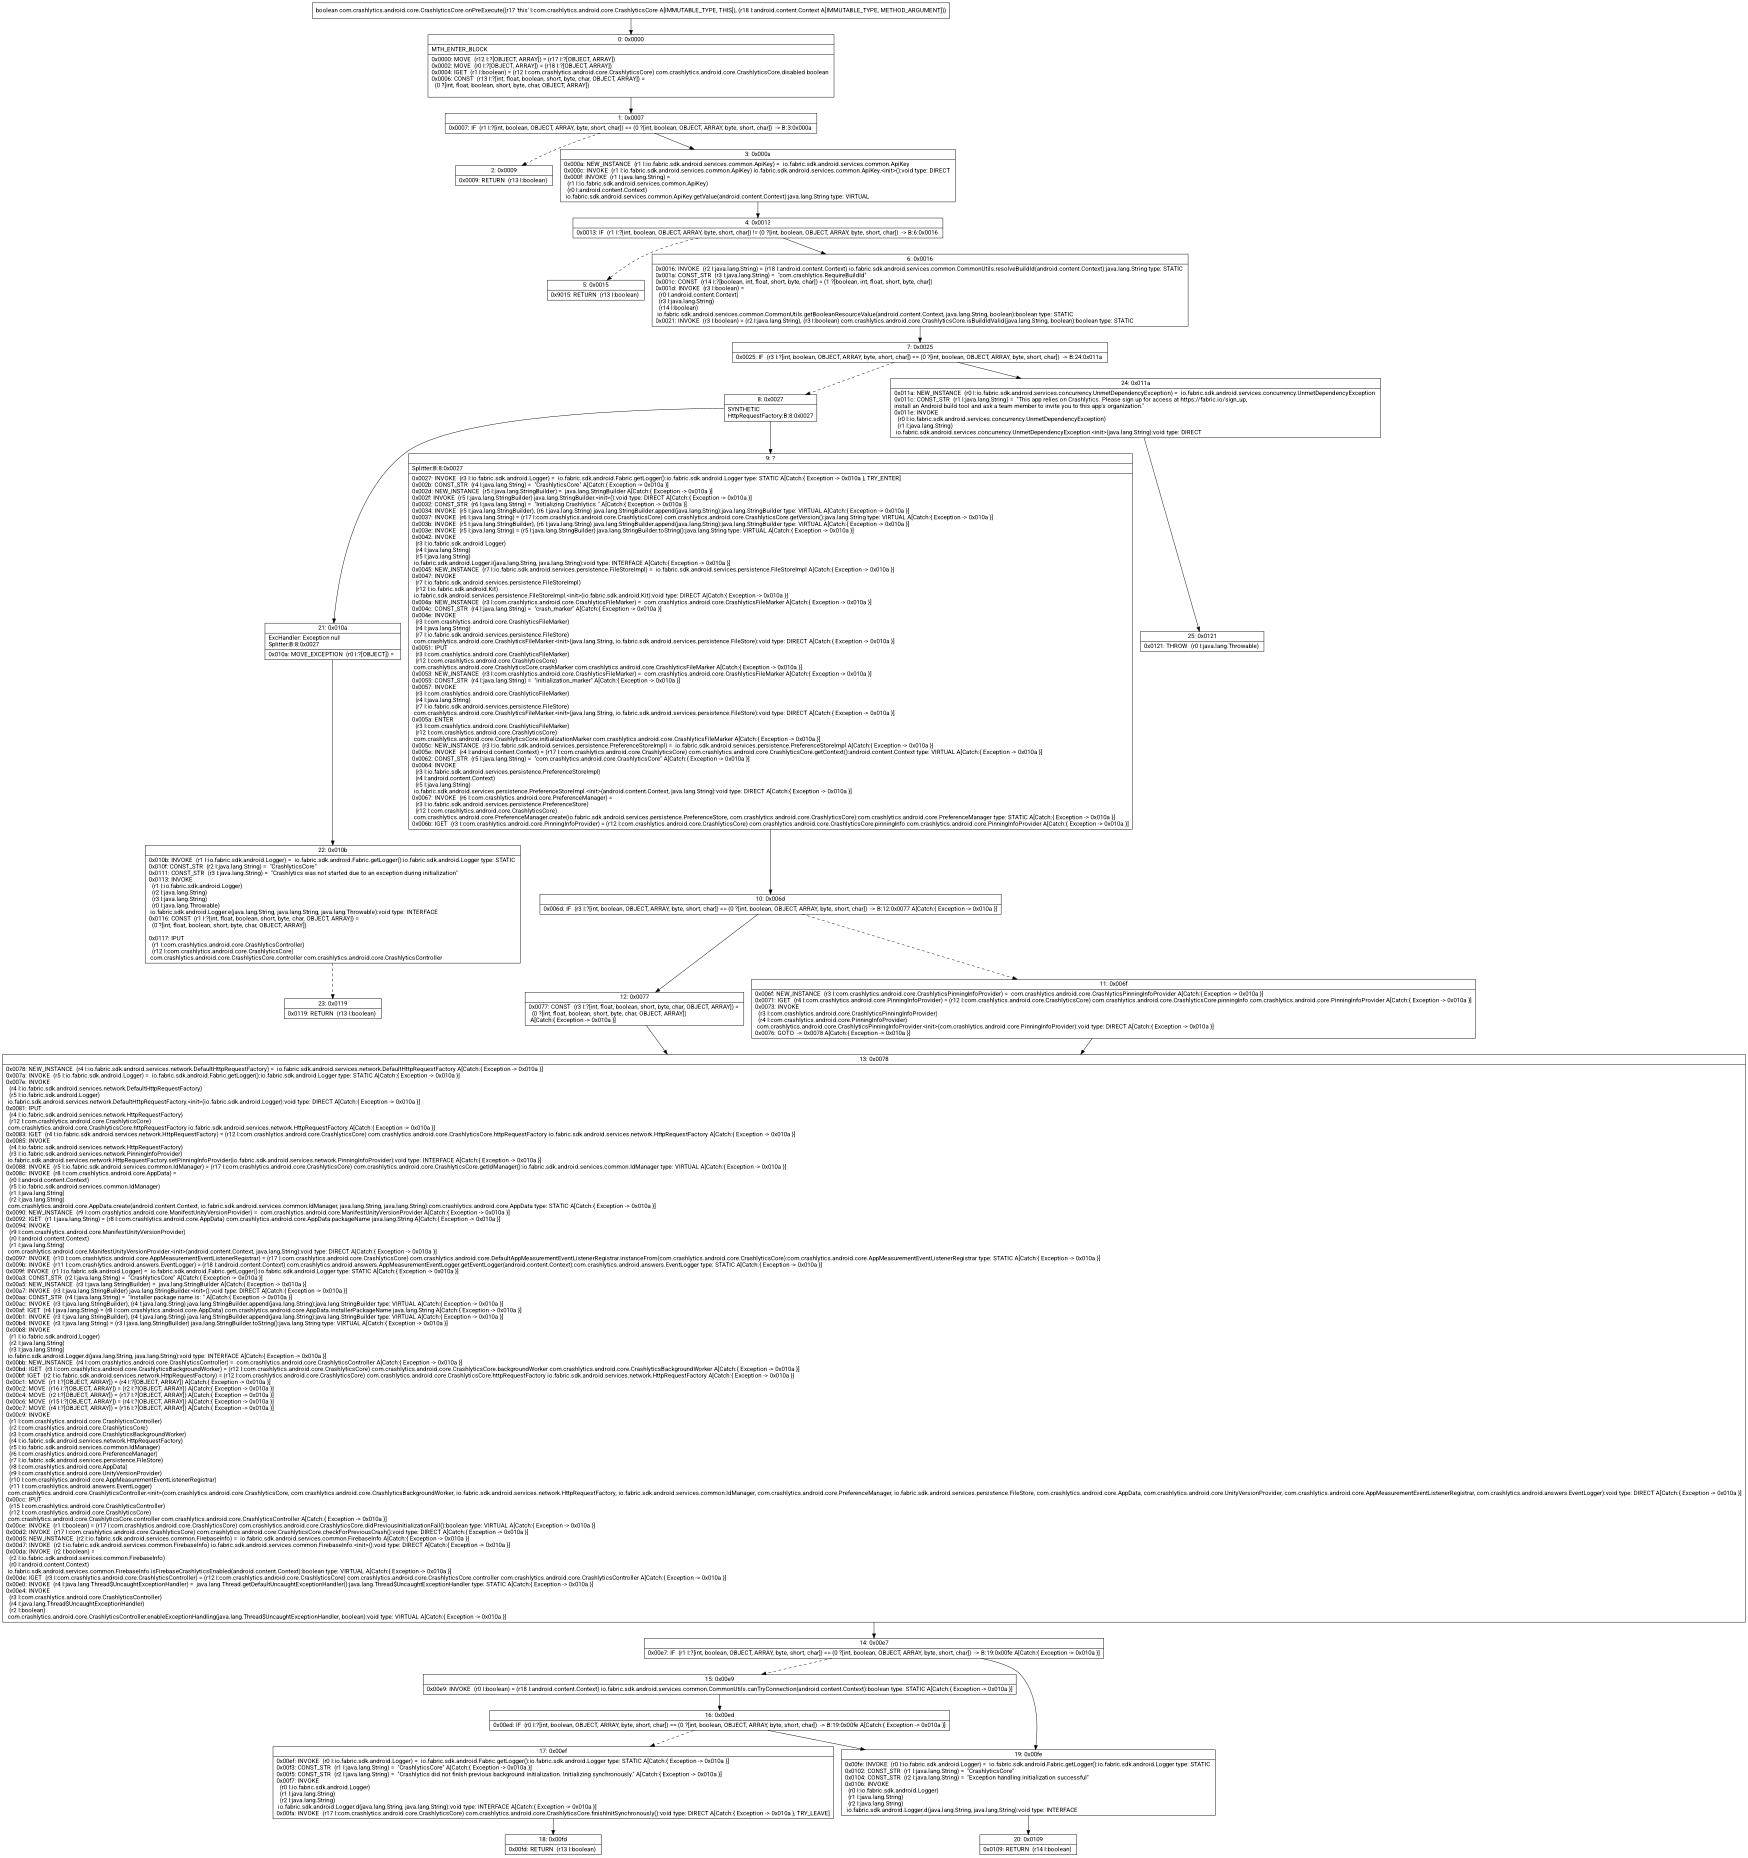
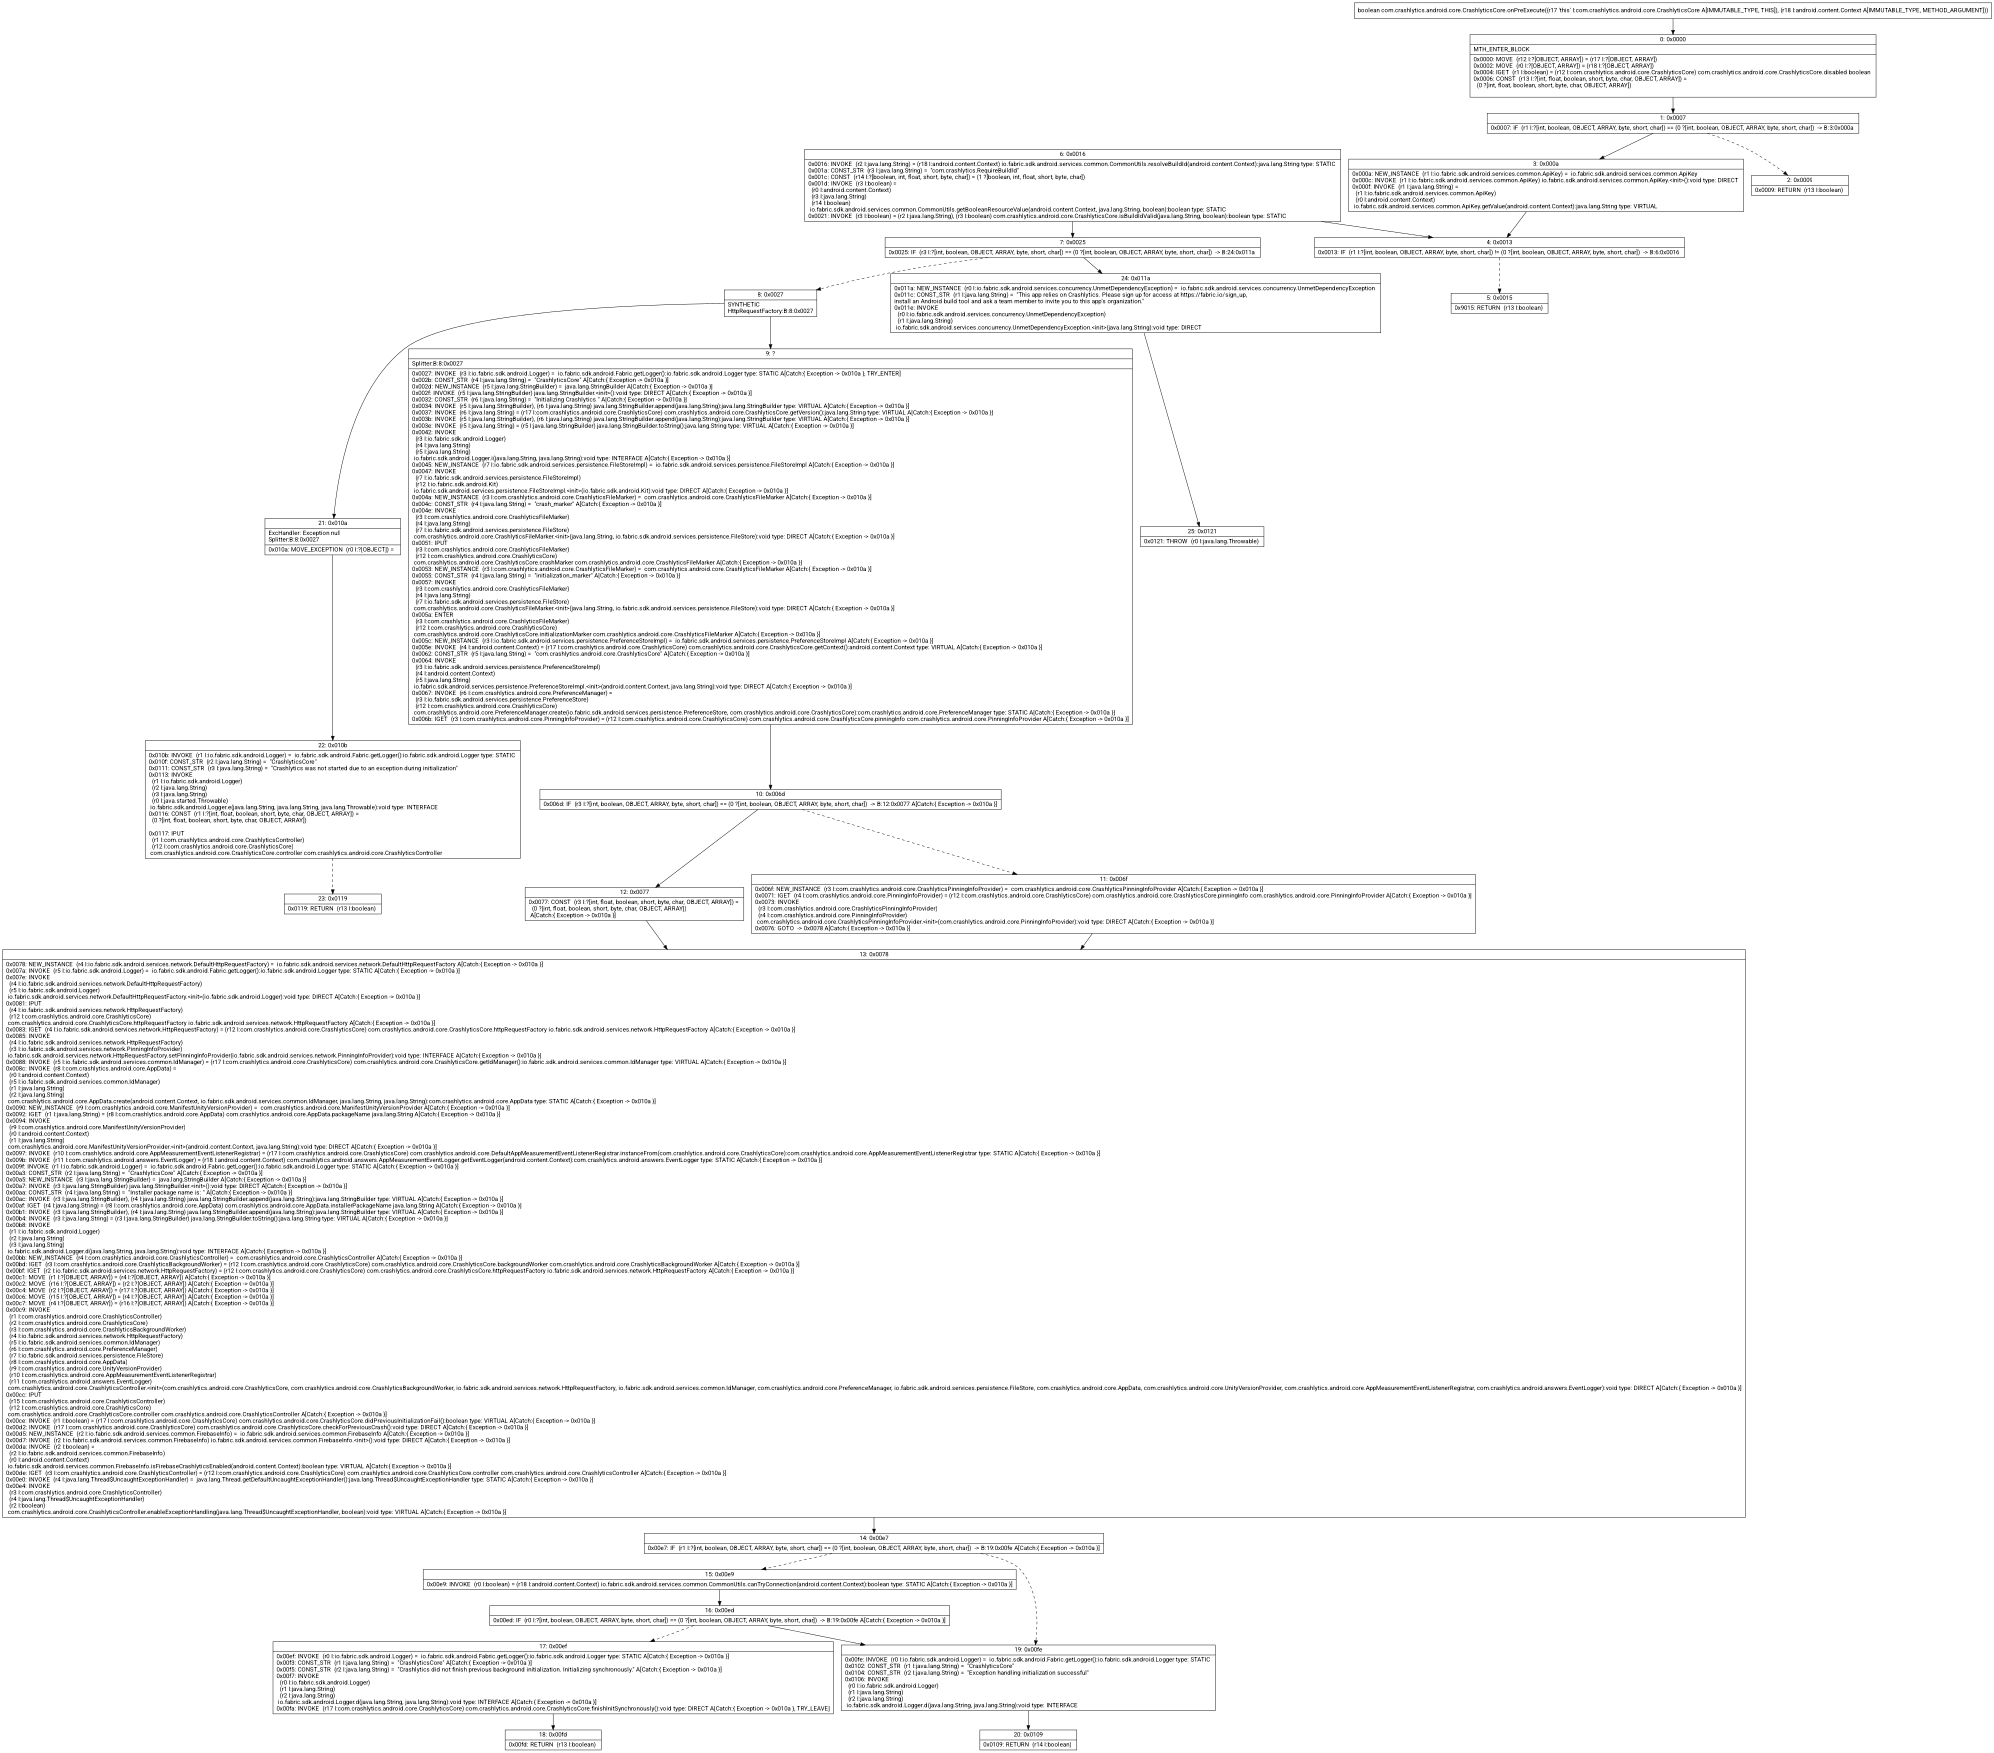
(802, 245) -> (1375, 229)
(184, 906) -> (188, 801)
(1029, 1688) -> (1029, 1583)
